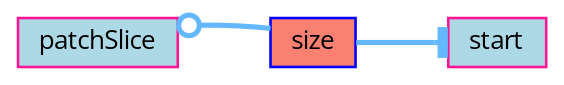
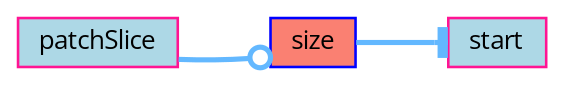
(235, 26) -> (214, 60)
